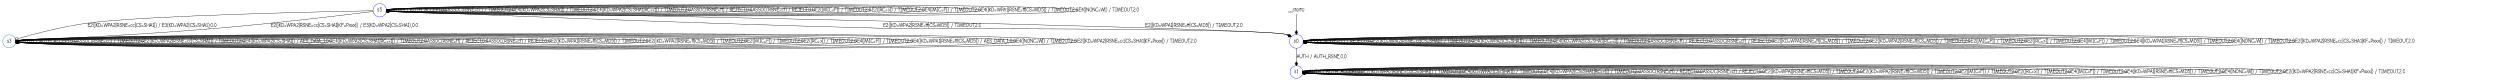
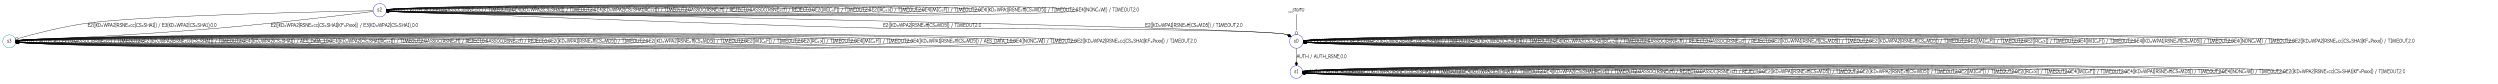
(380, 10) -> (380, 10)
(1296, 22) -> (1296, 22)
